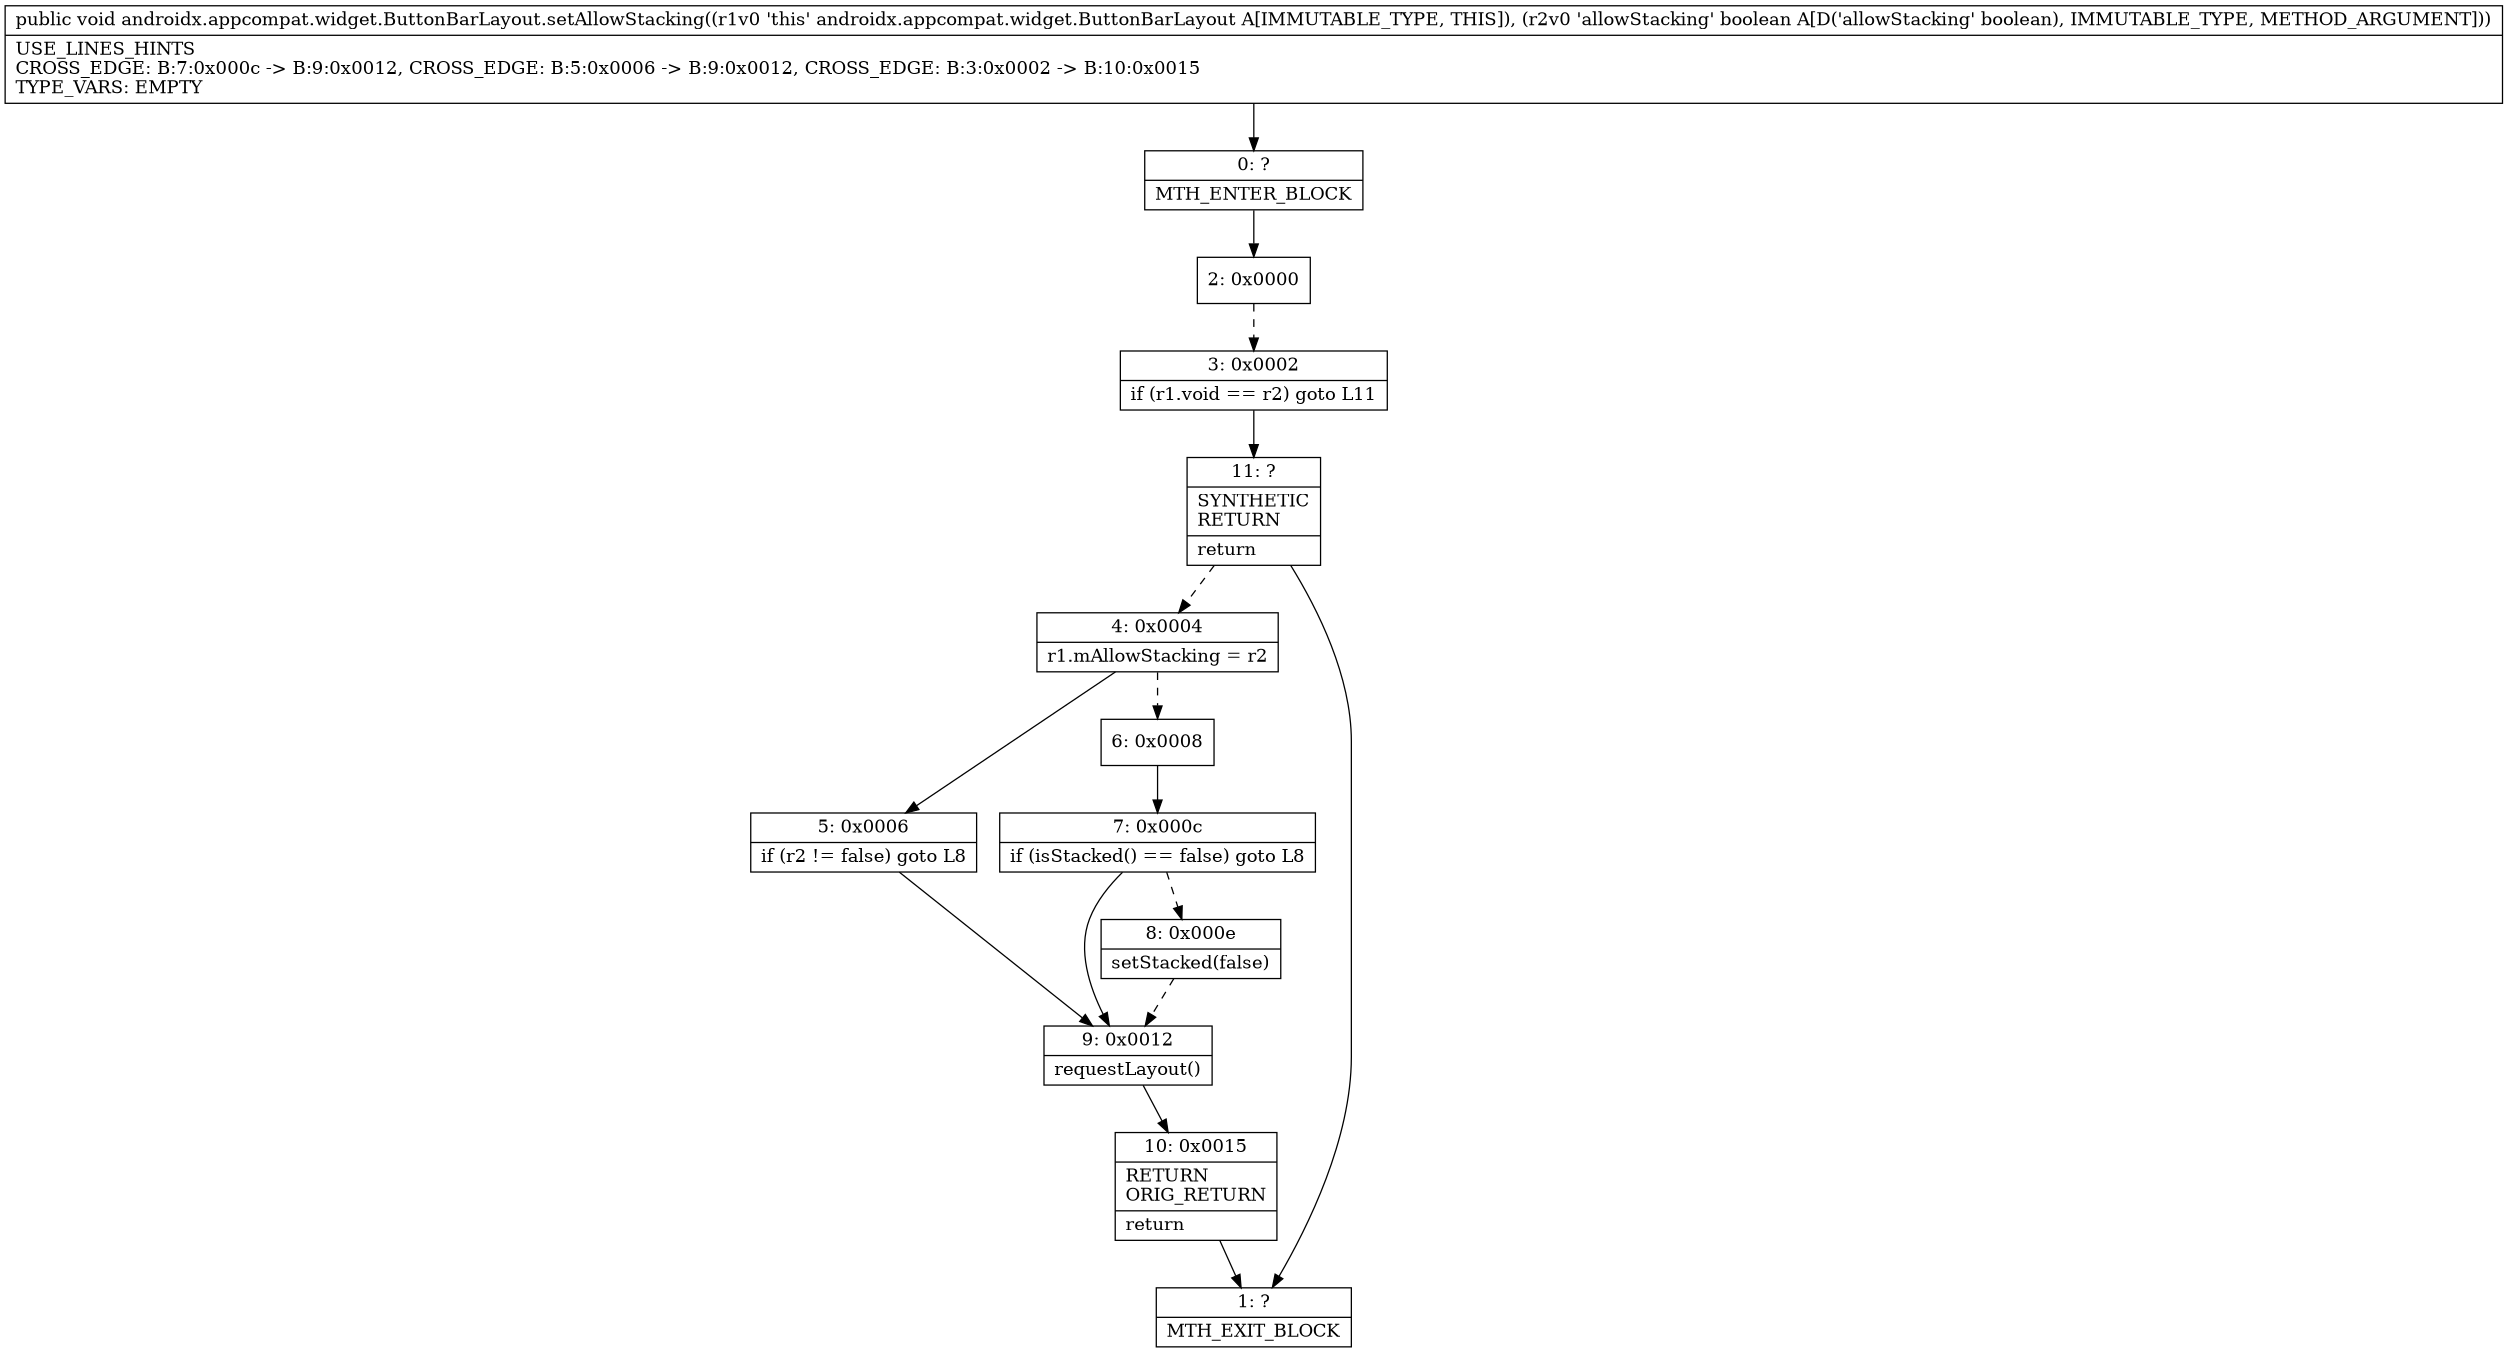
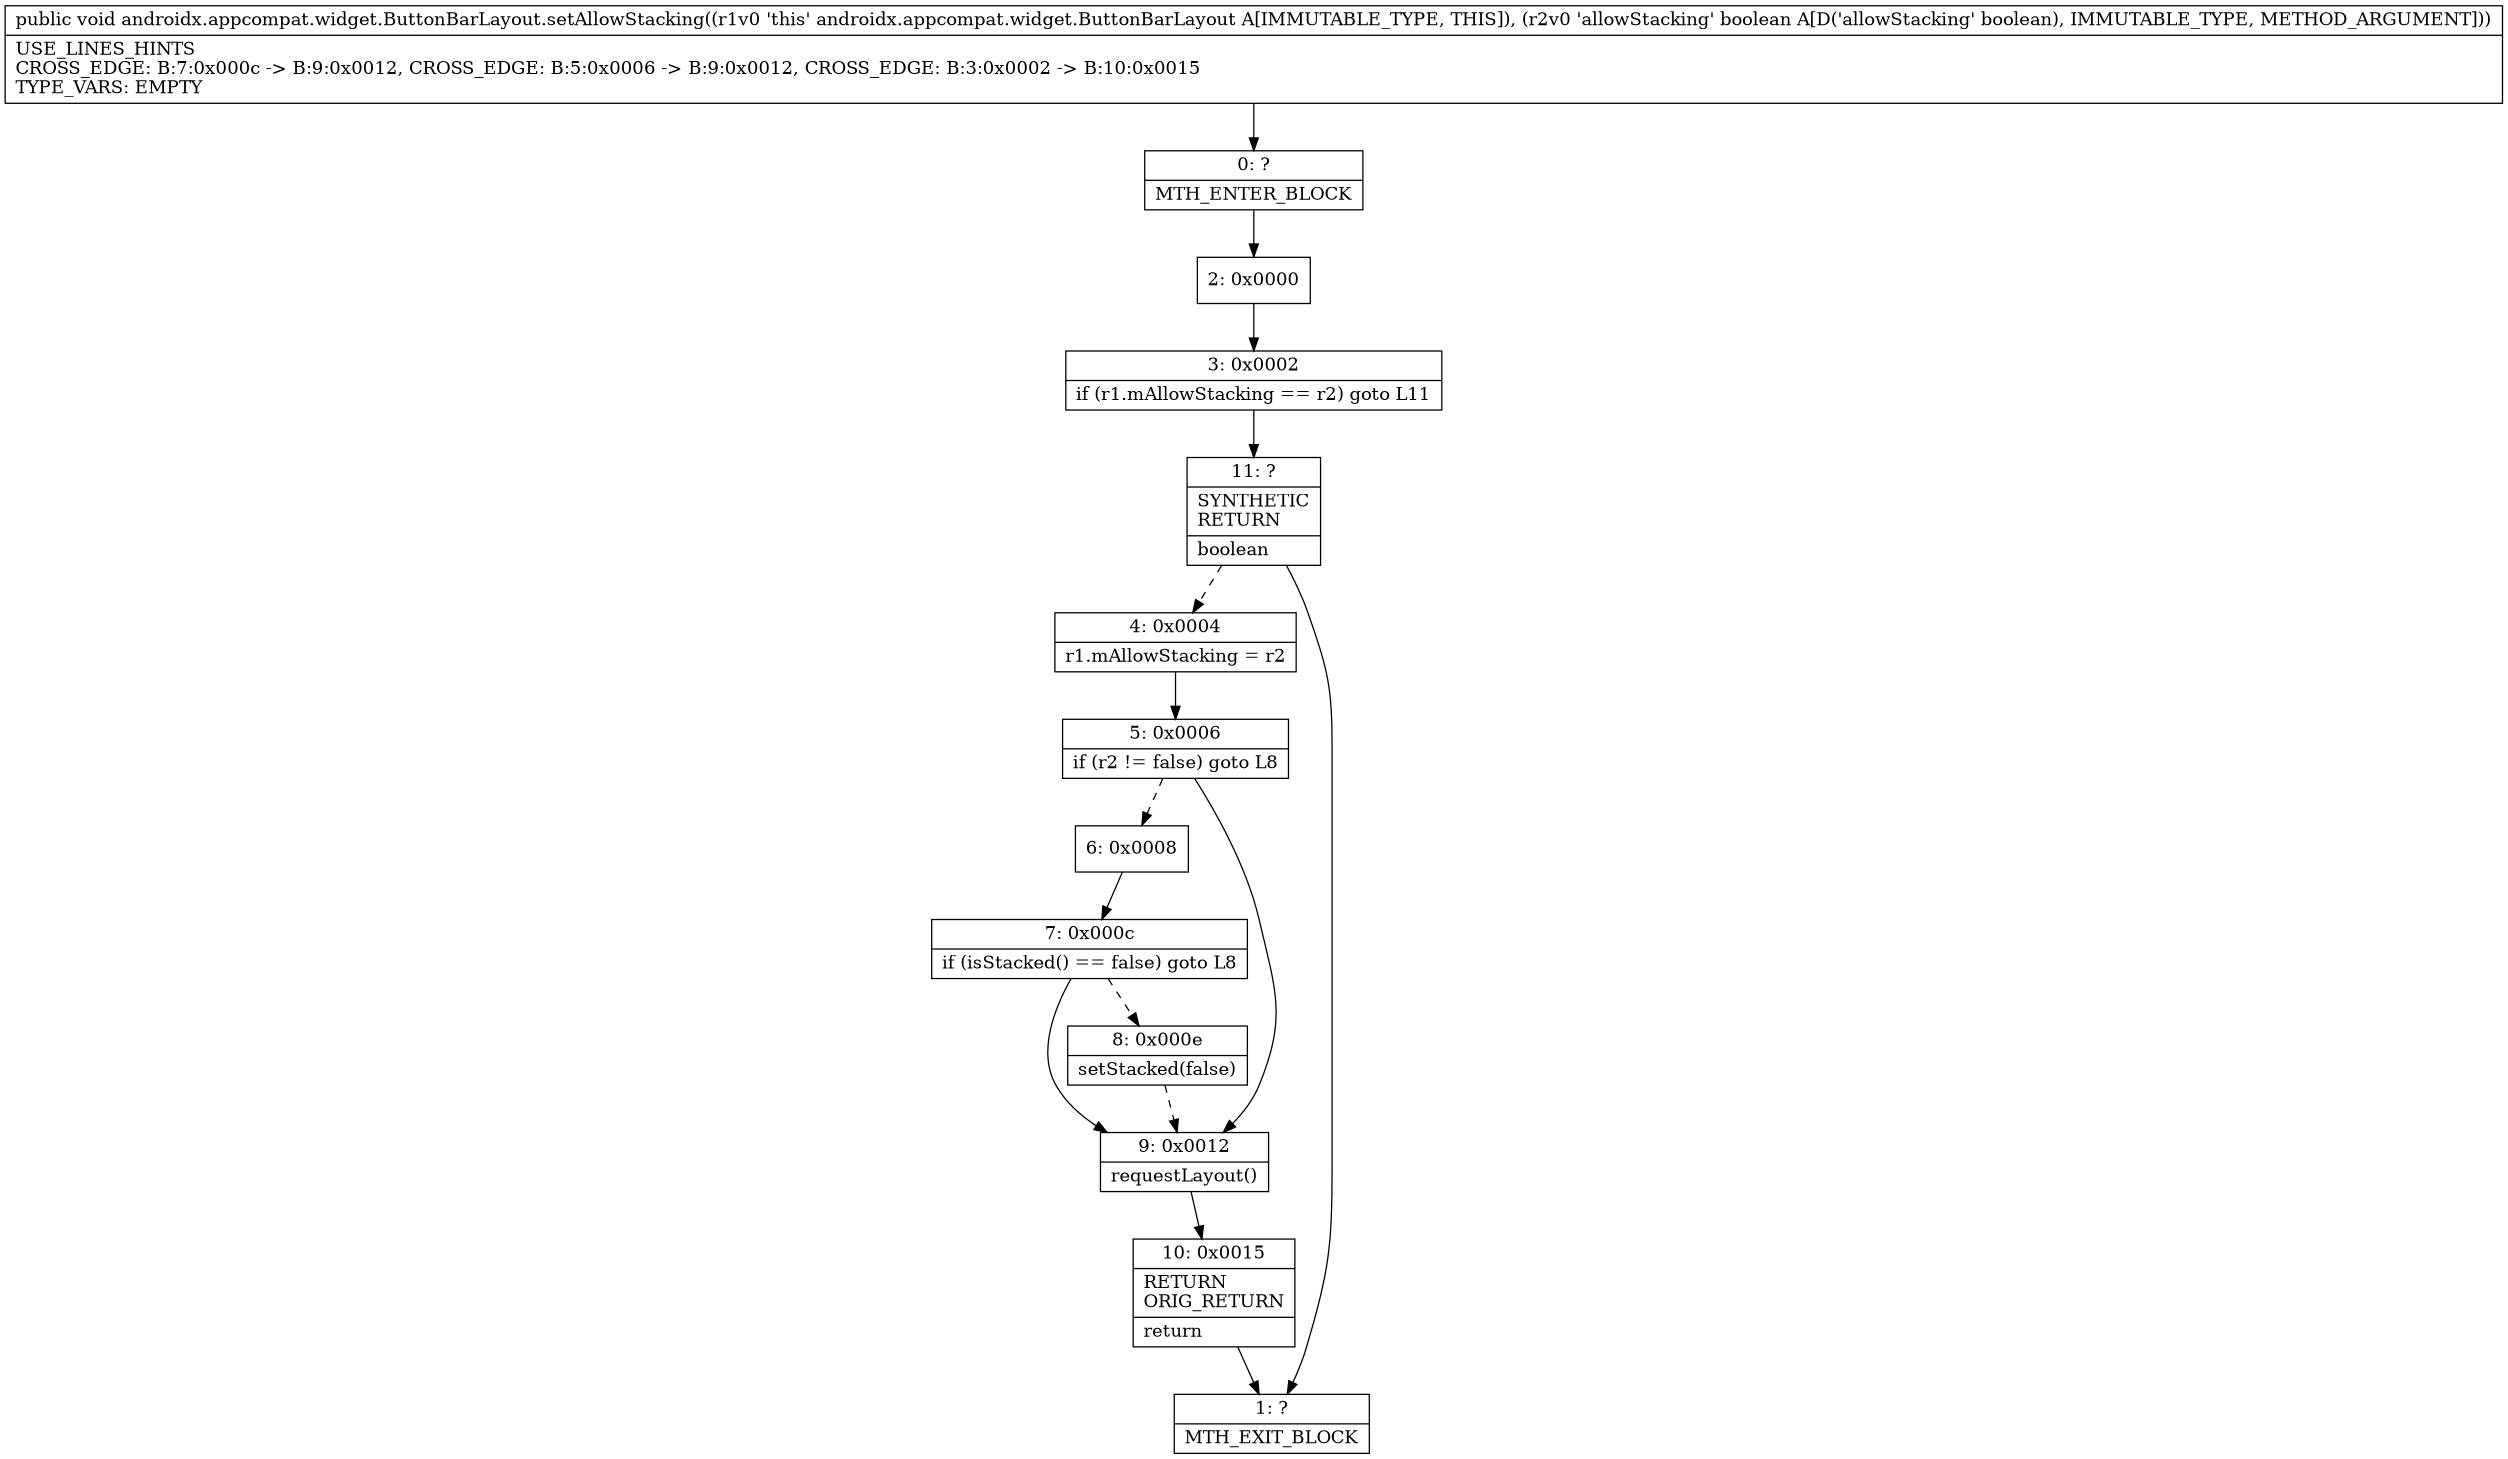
(1254, 321) -> (1254, 321)
(1254, 395) -> (1254, 395)
(1227, 550) -> (1233, 550)
(1158, 689) -> (1155, 796)
